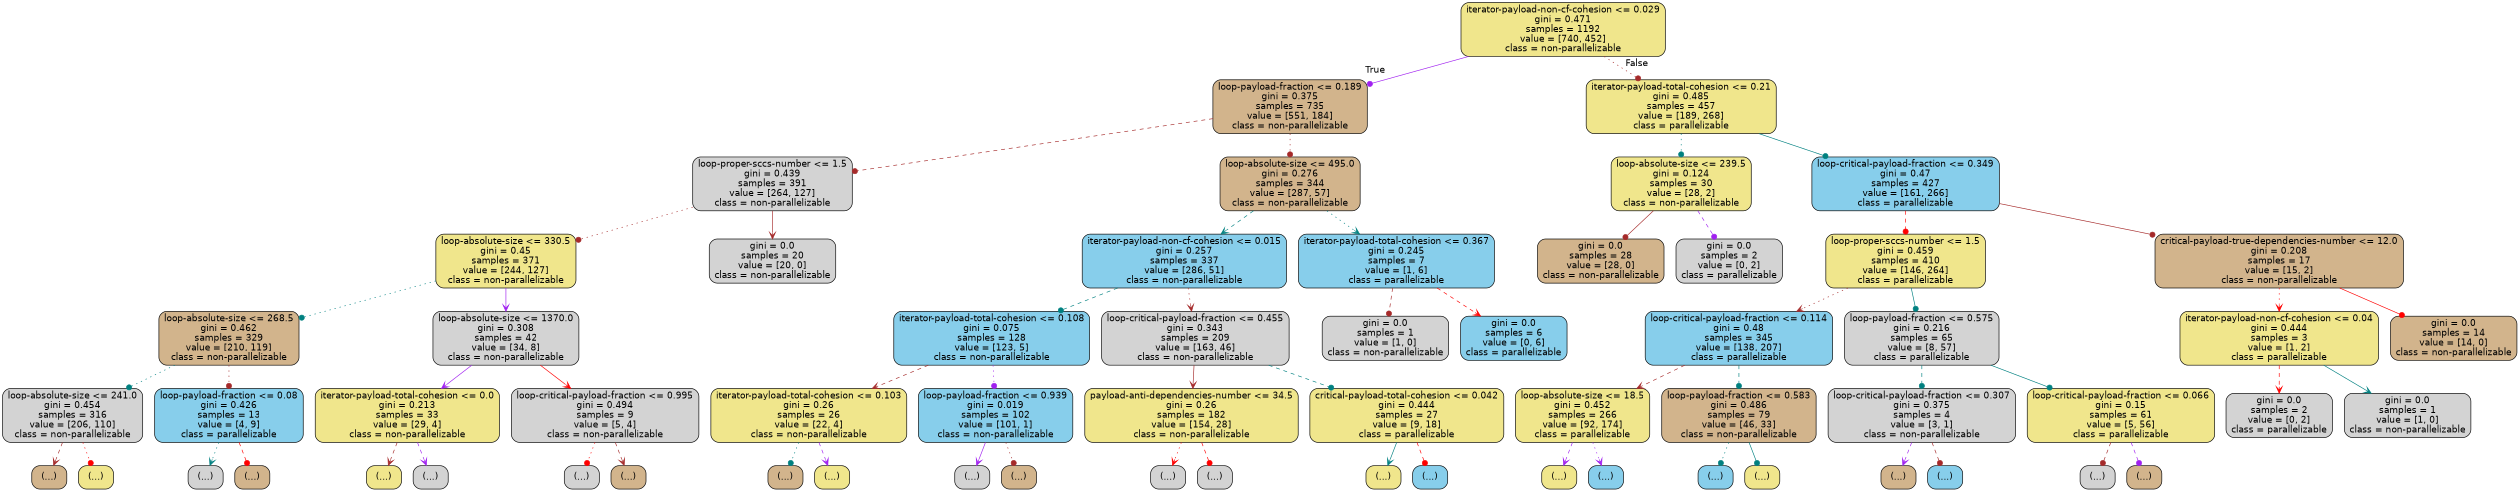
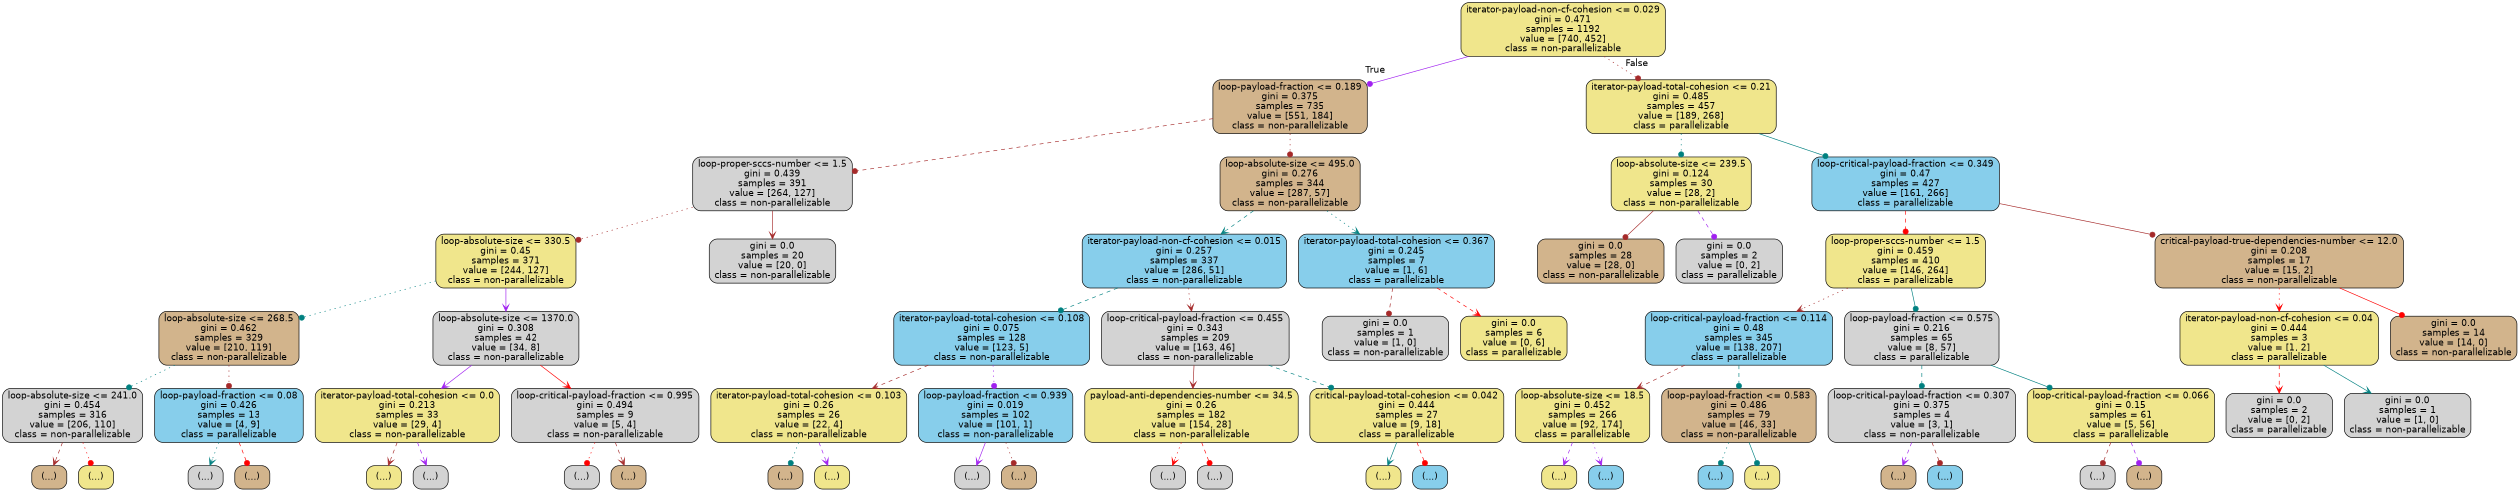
(1514, 338) -> (1514, 338)
